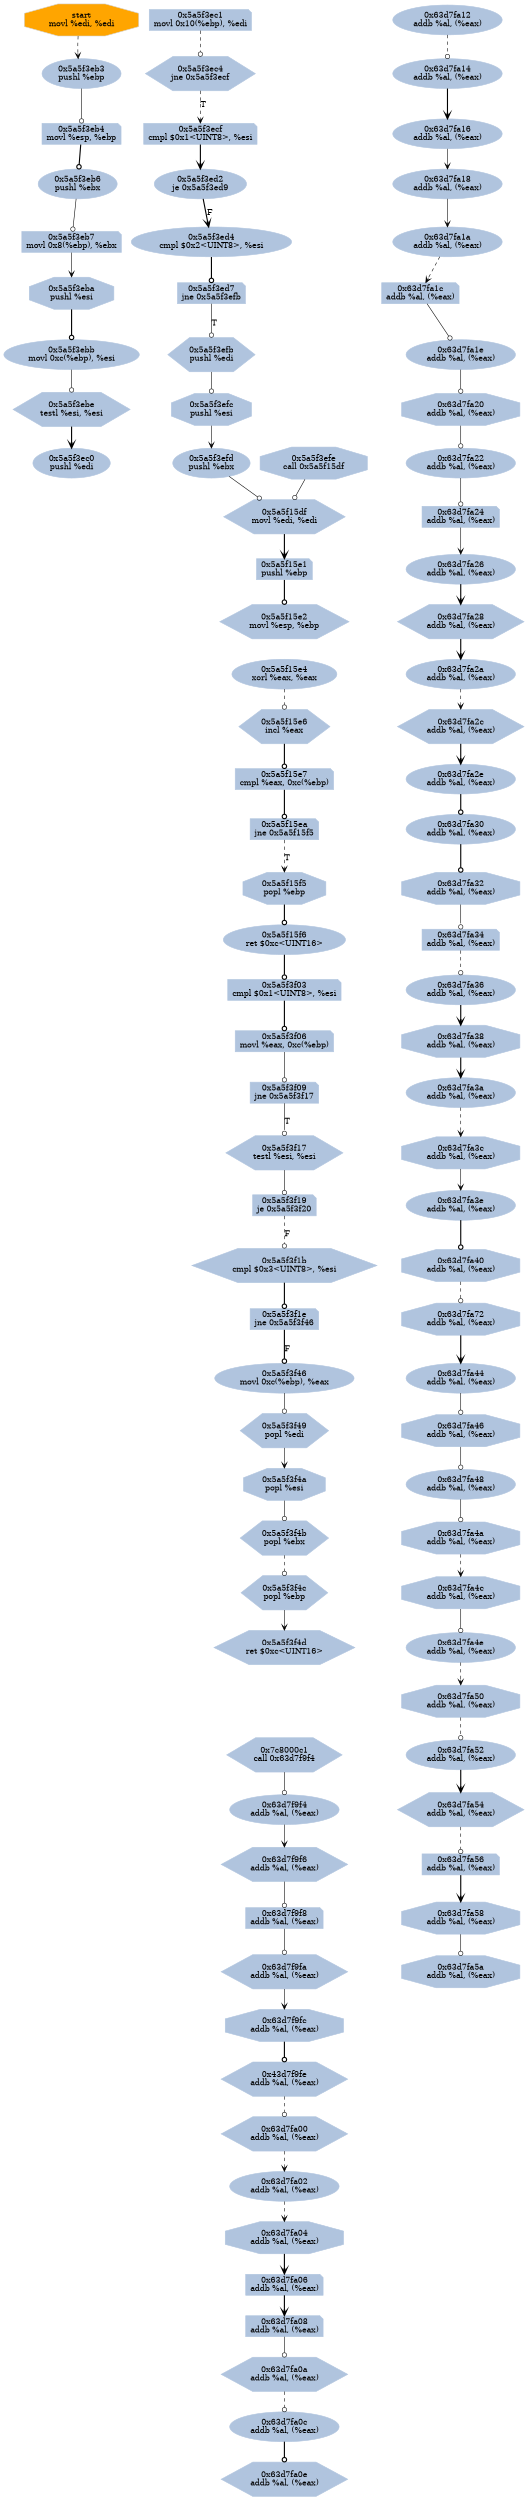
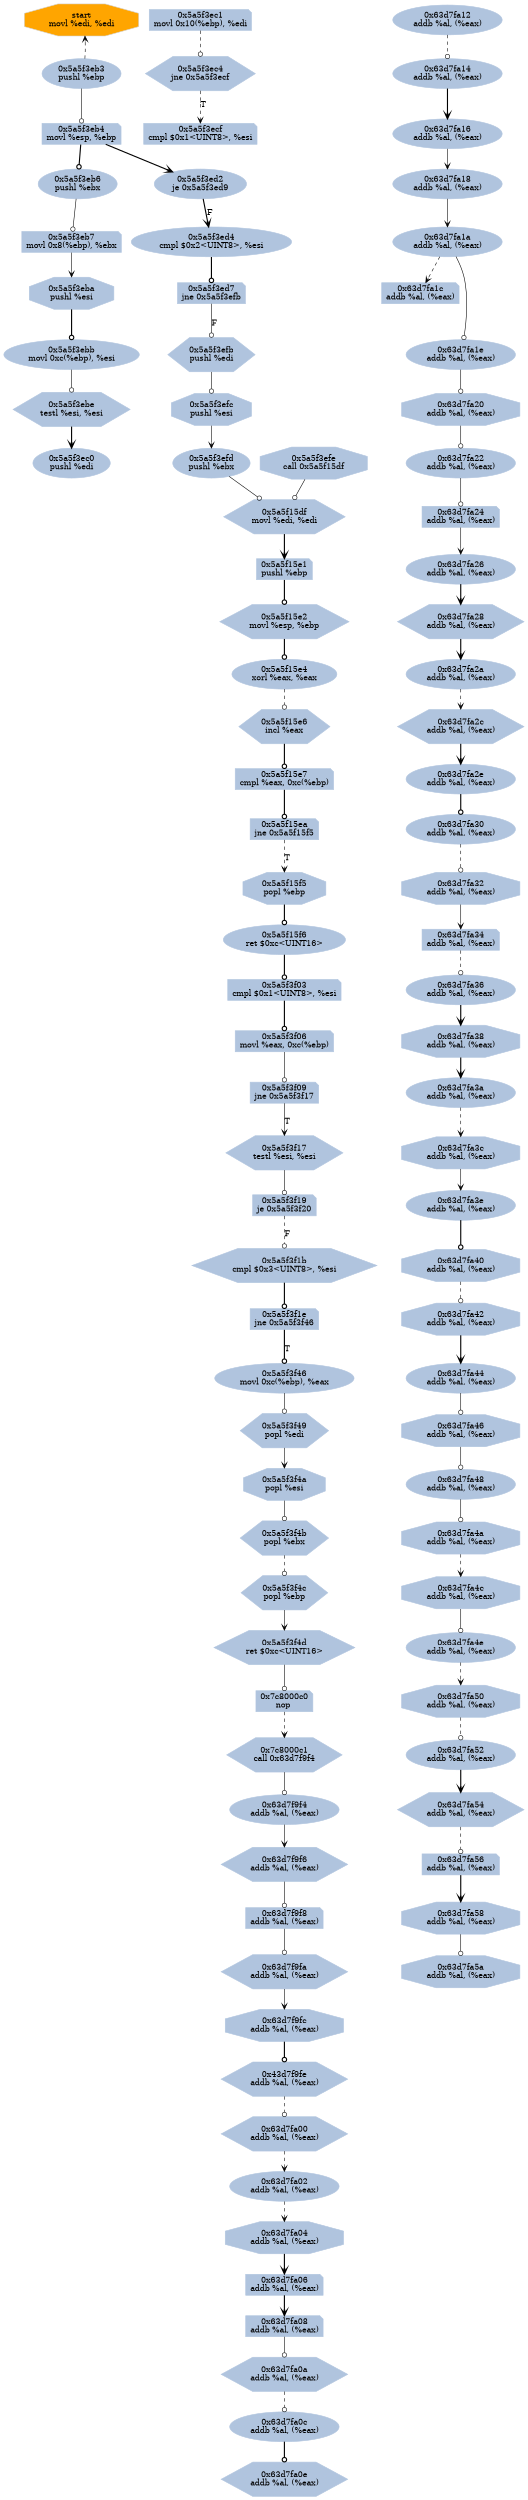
(78, 45) -> (85, 50)
(200, 154) -> (137, 157)
(438, 320) -> (466, 295)
(214, 323) -> (214, 323)
none -> (284, 647)
(461, 856) -> (461, 856)
(461, 914) -> (461, 914)
(284, 1117) -> (284, 1117)
(461, 1319) -> (461, 1319)
(287, 1349) -> (287, 1349)
none -> (284, 1701)
